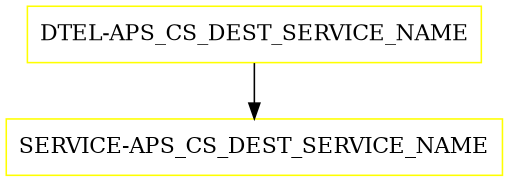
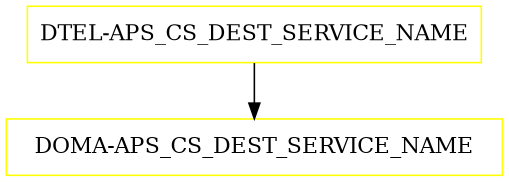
(254, 147) -> (254, 147)
